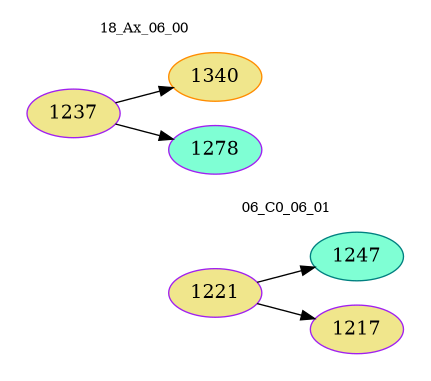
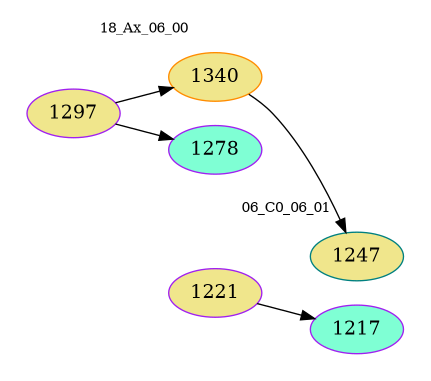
(74, 113) -> (74, 113)
(357, 256) -> (357, 256)
(279, 276) -> (302, 151)
(357, 329) -> (357, 329)
